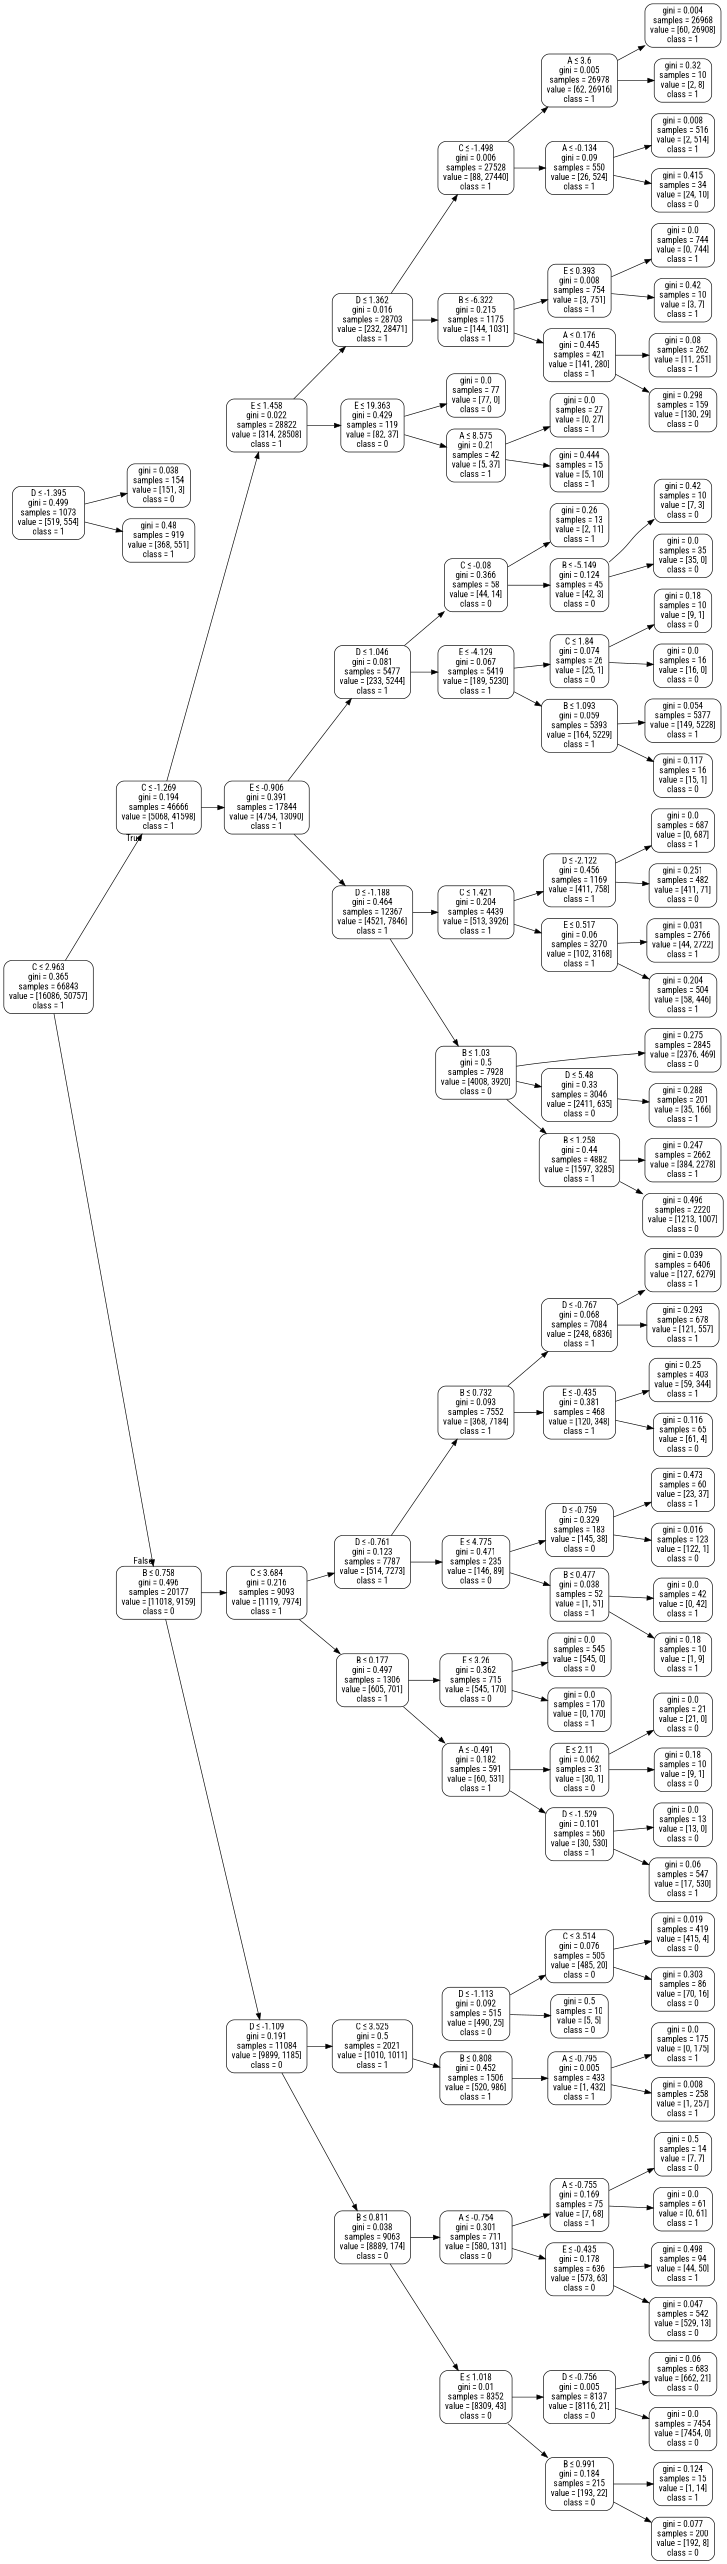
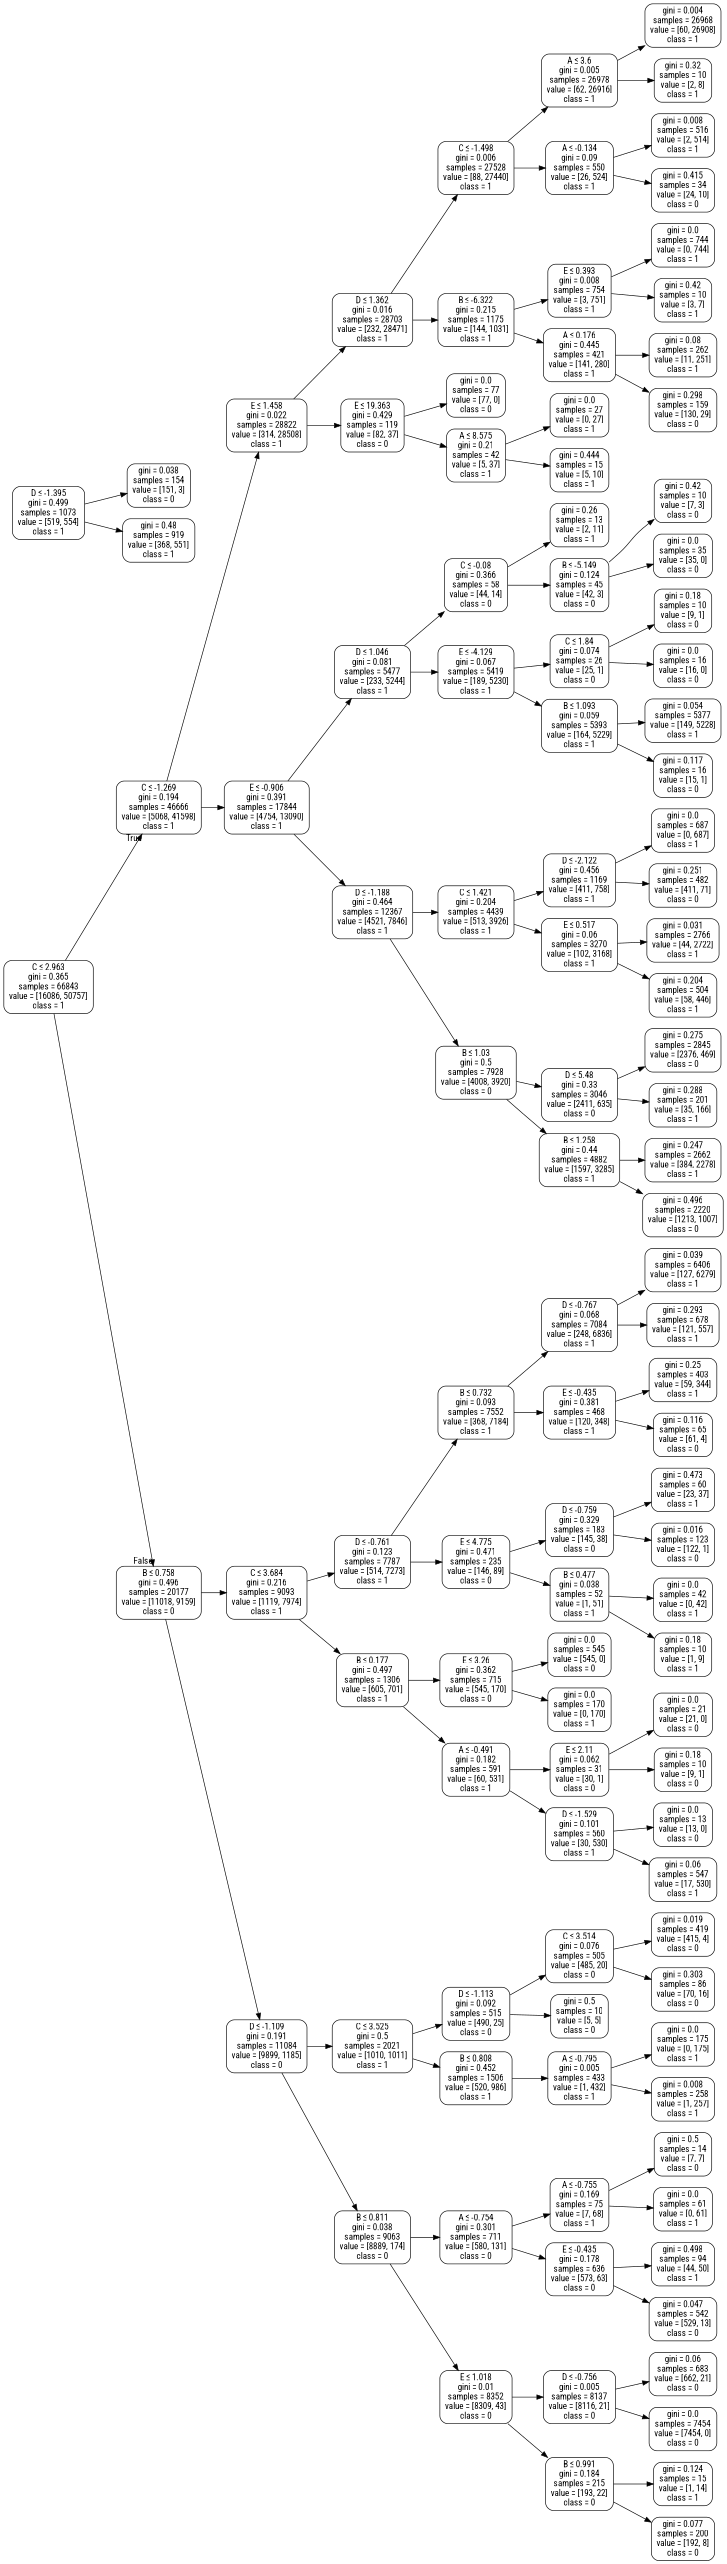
(577, 1059) -> (628, 1074)
none -> (424, 2030)
